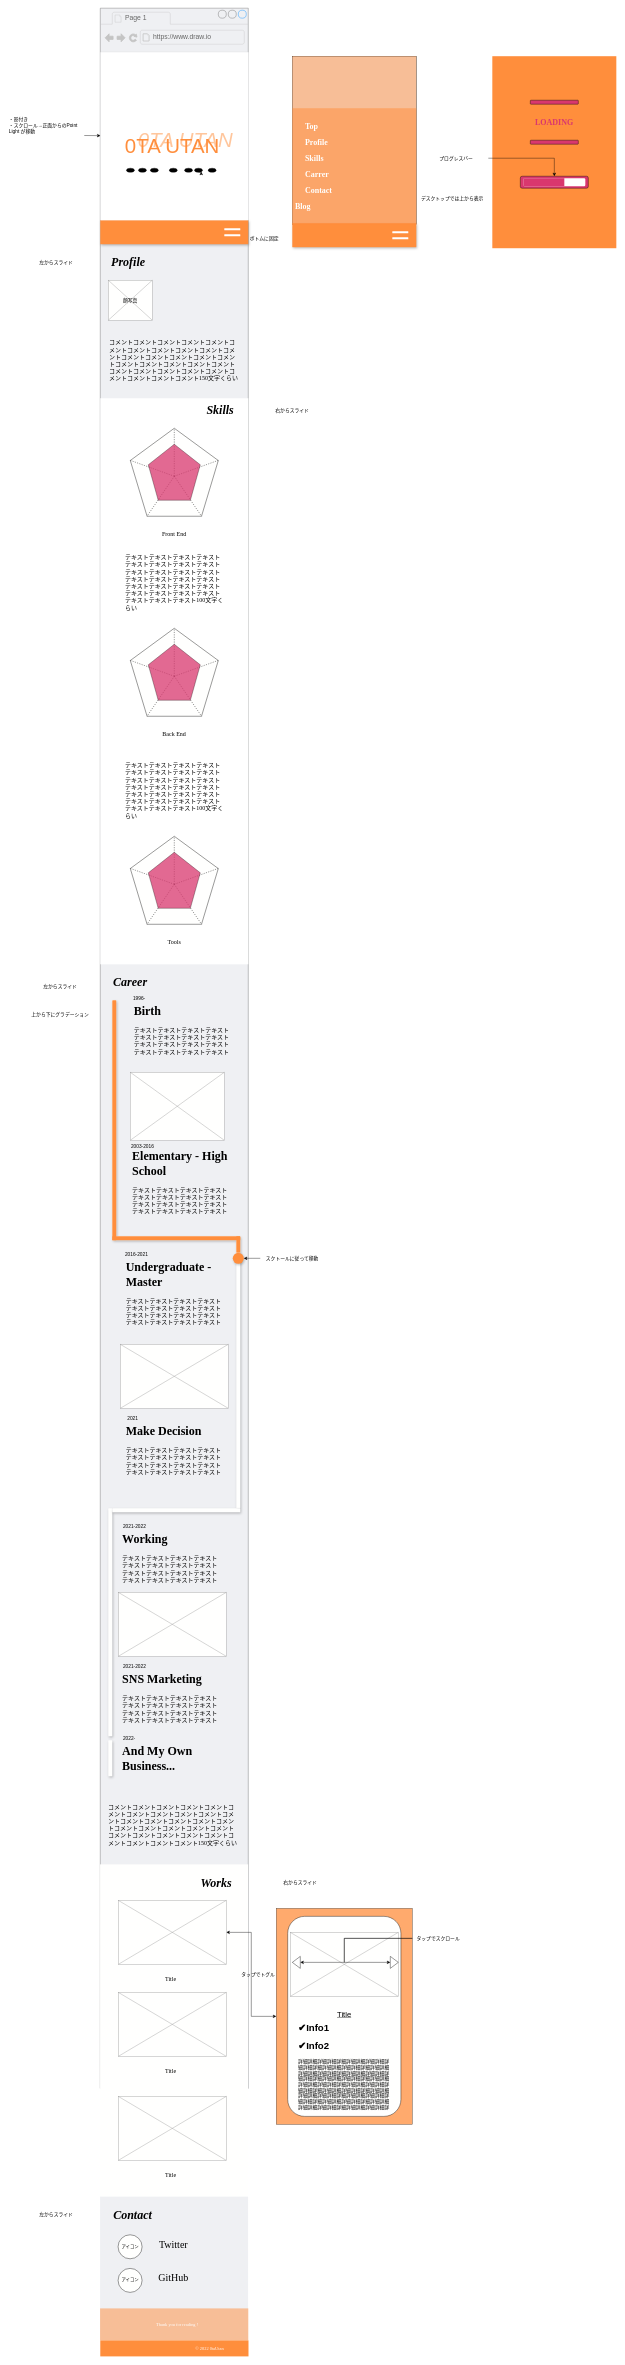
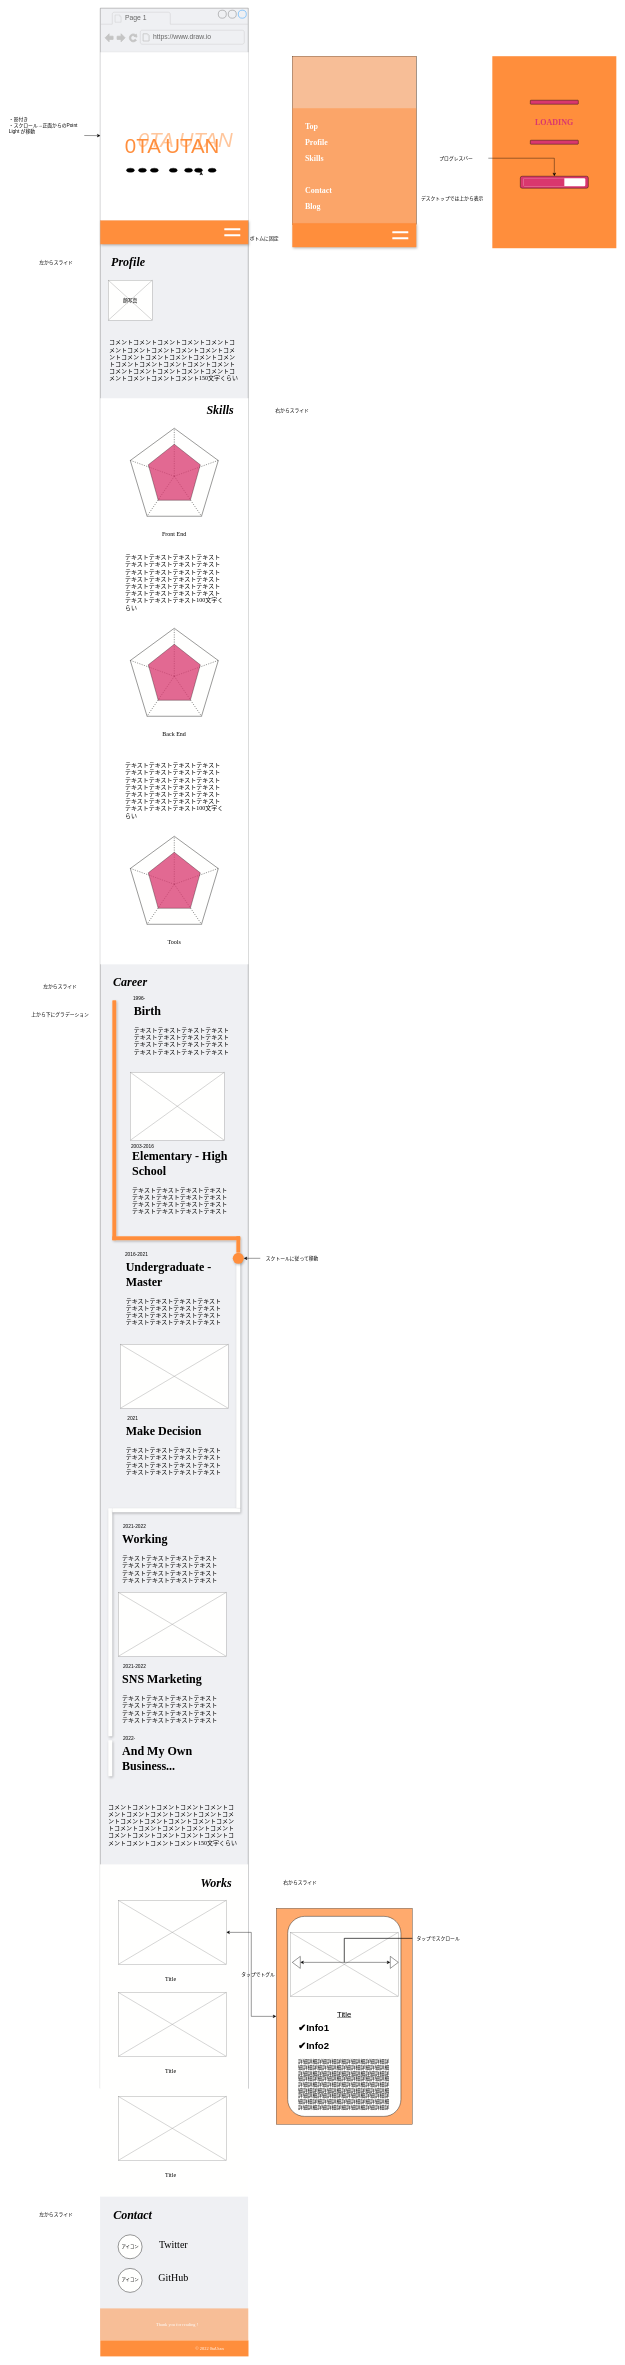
(354, 174) -> none
(344, 206) -> (354, 206)
